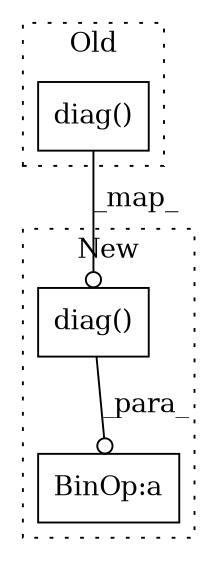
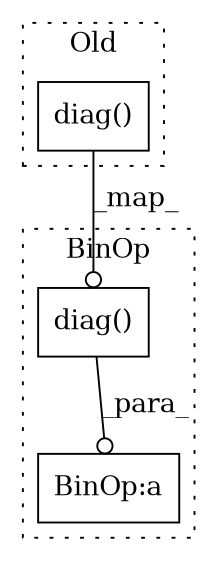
(109, 251) -> (109, 251)
